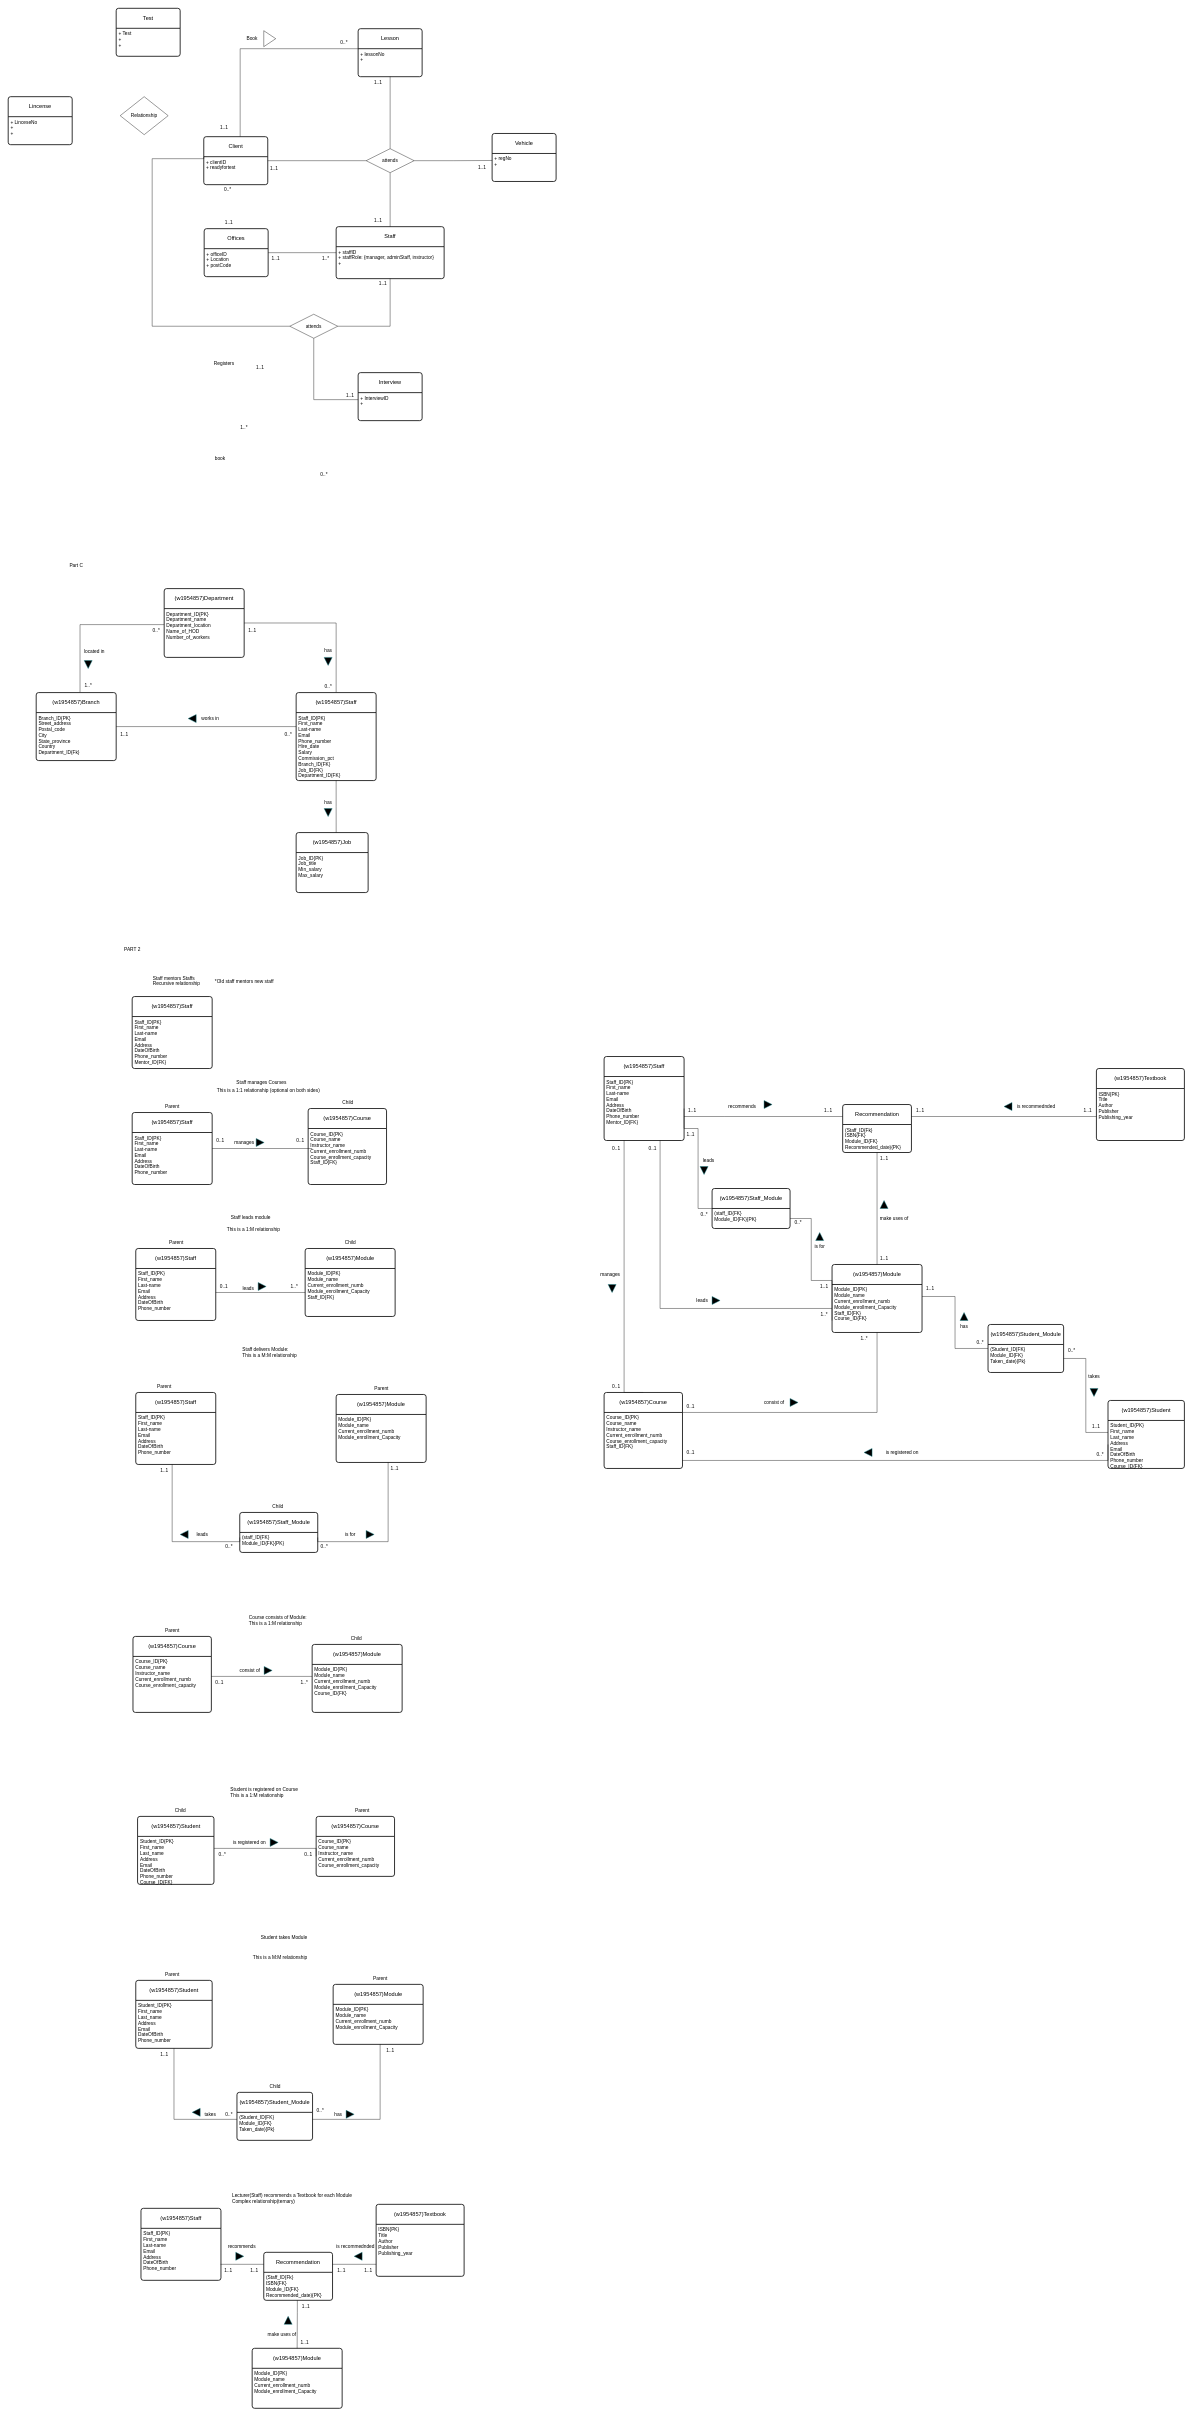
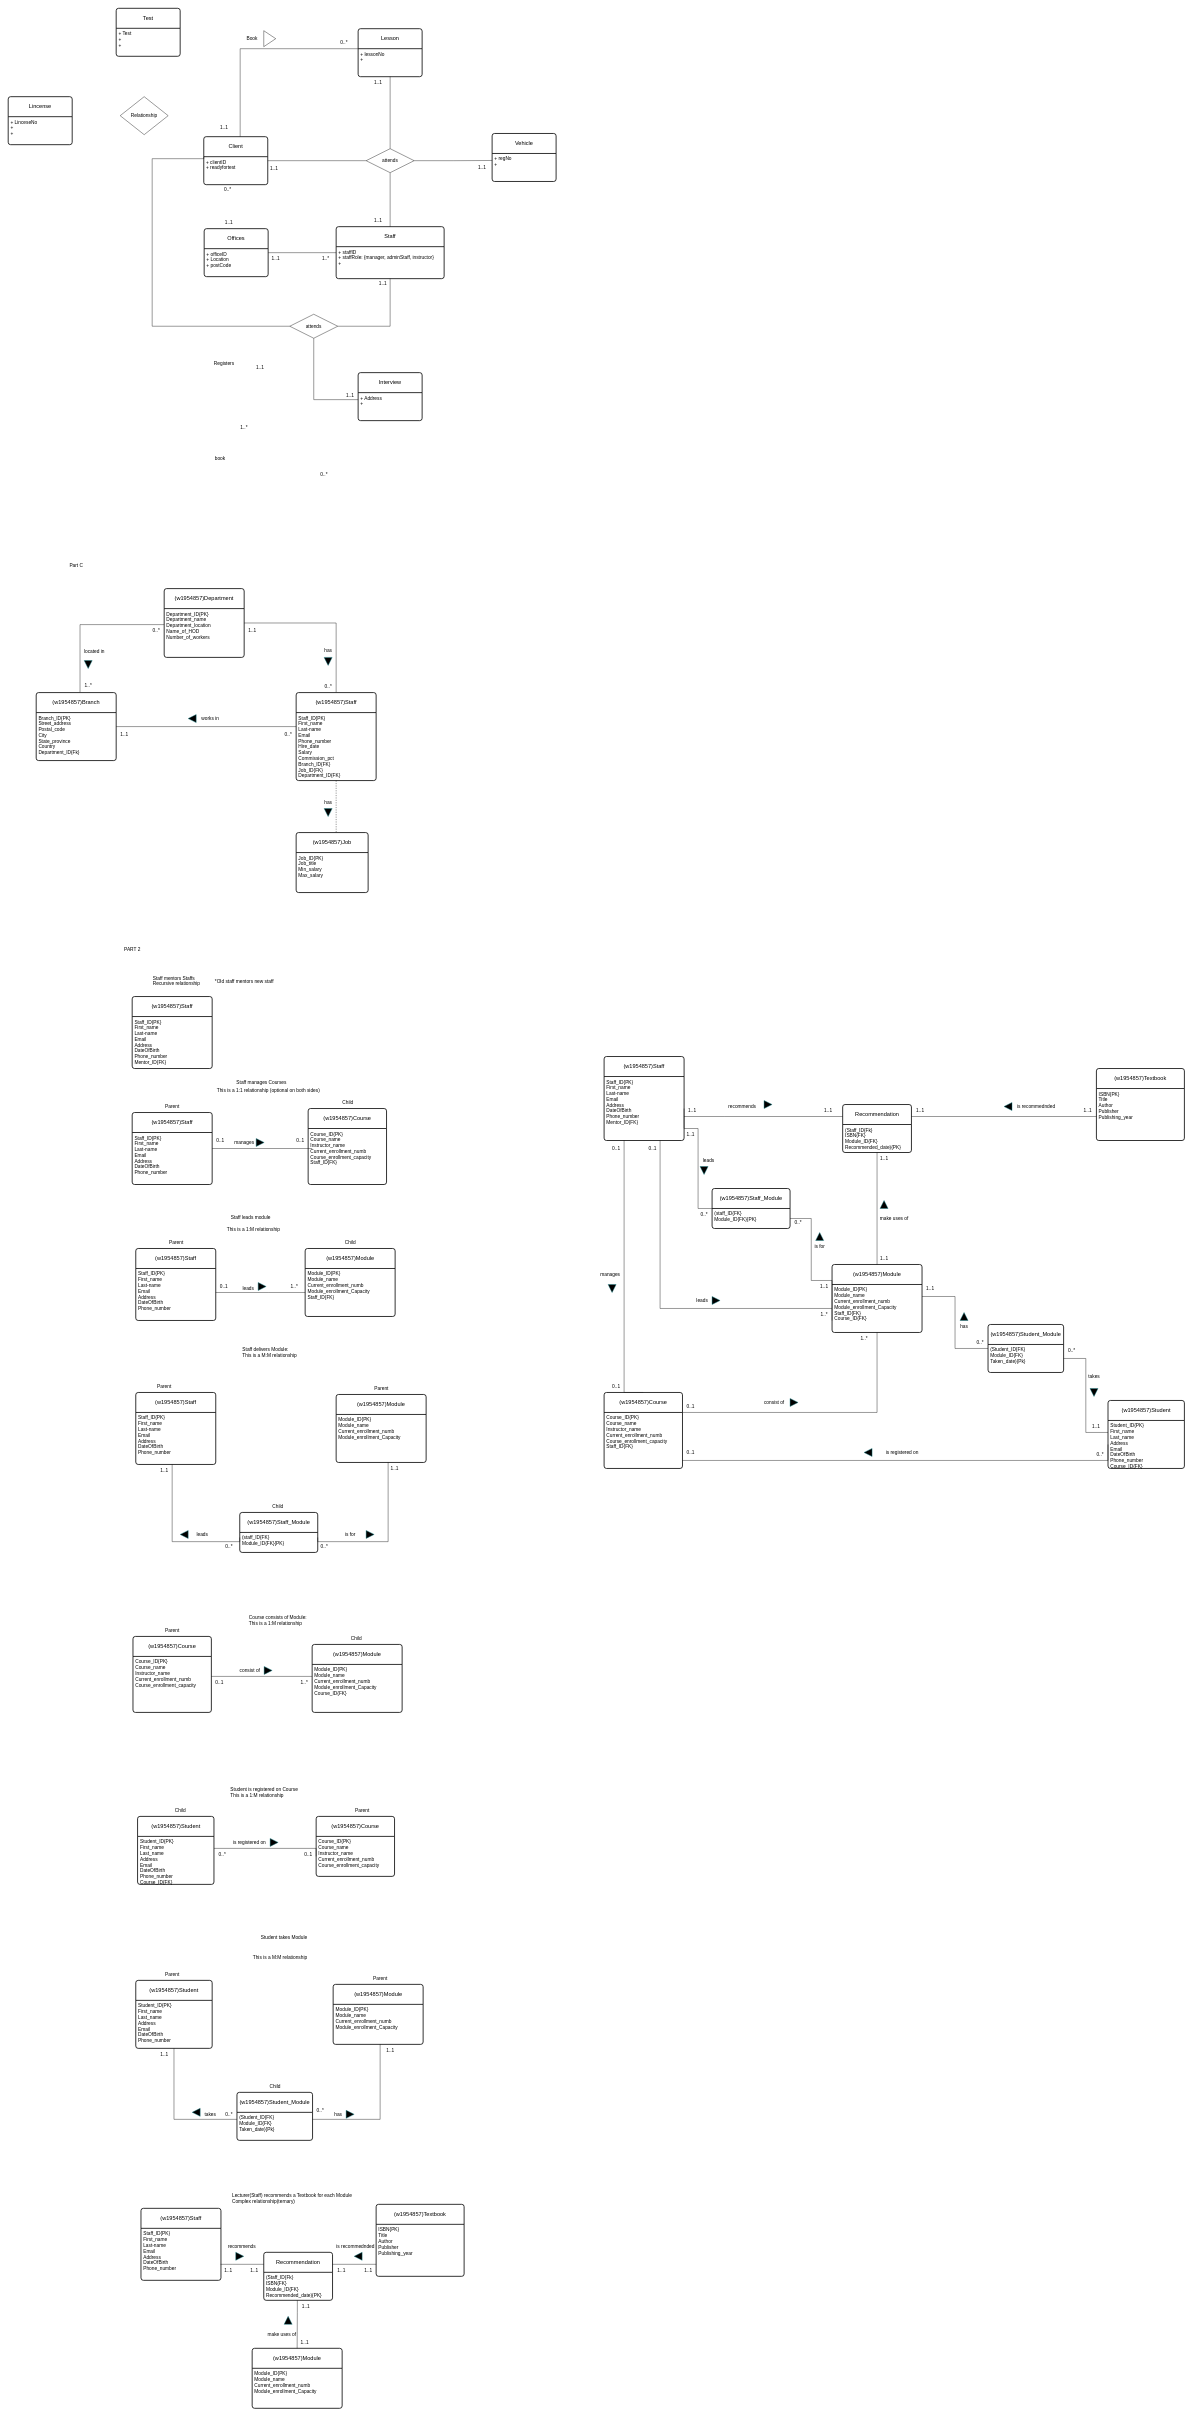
(377, 401) -> (372, 401)
(336, 807) -> (336, 807)
